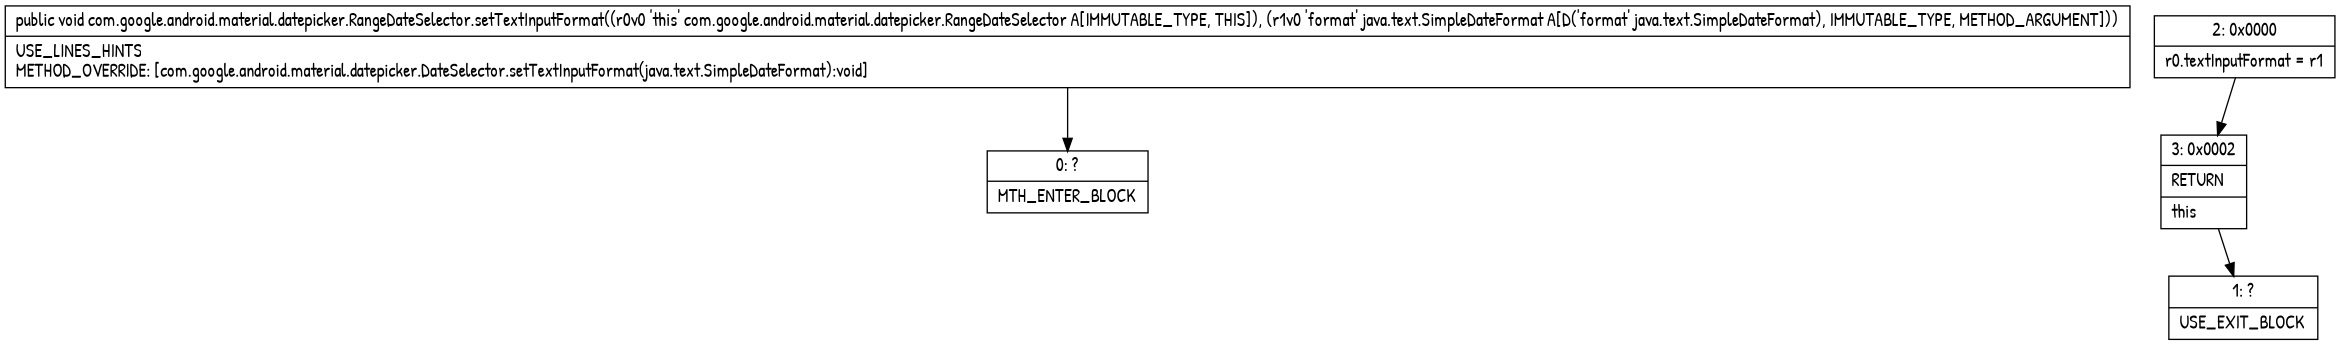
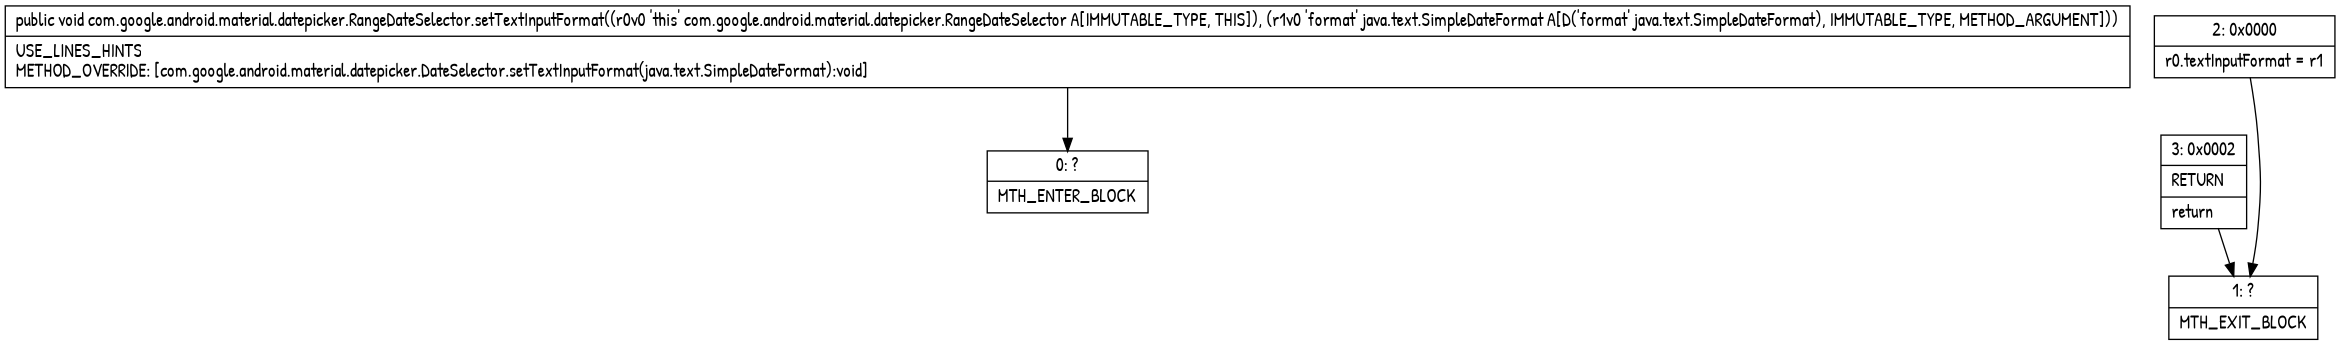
(2229, 100) -> (2260, 170)
(2184, 212) -> (2193, 212)
(2243, 323) -> (2243, 323)
